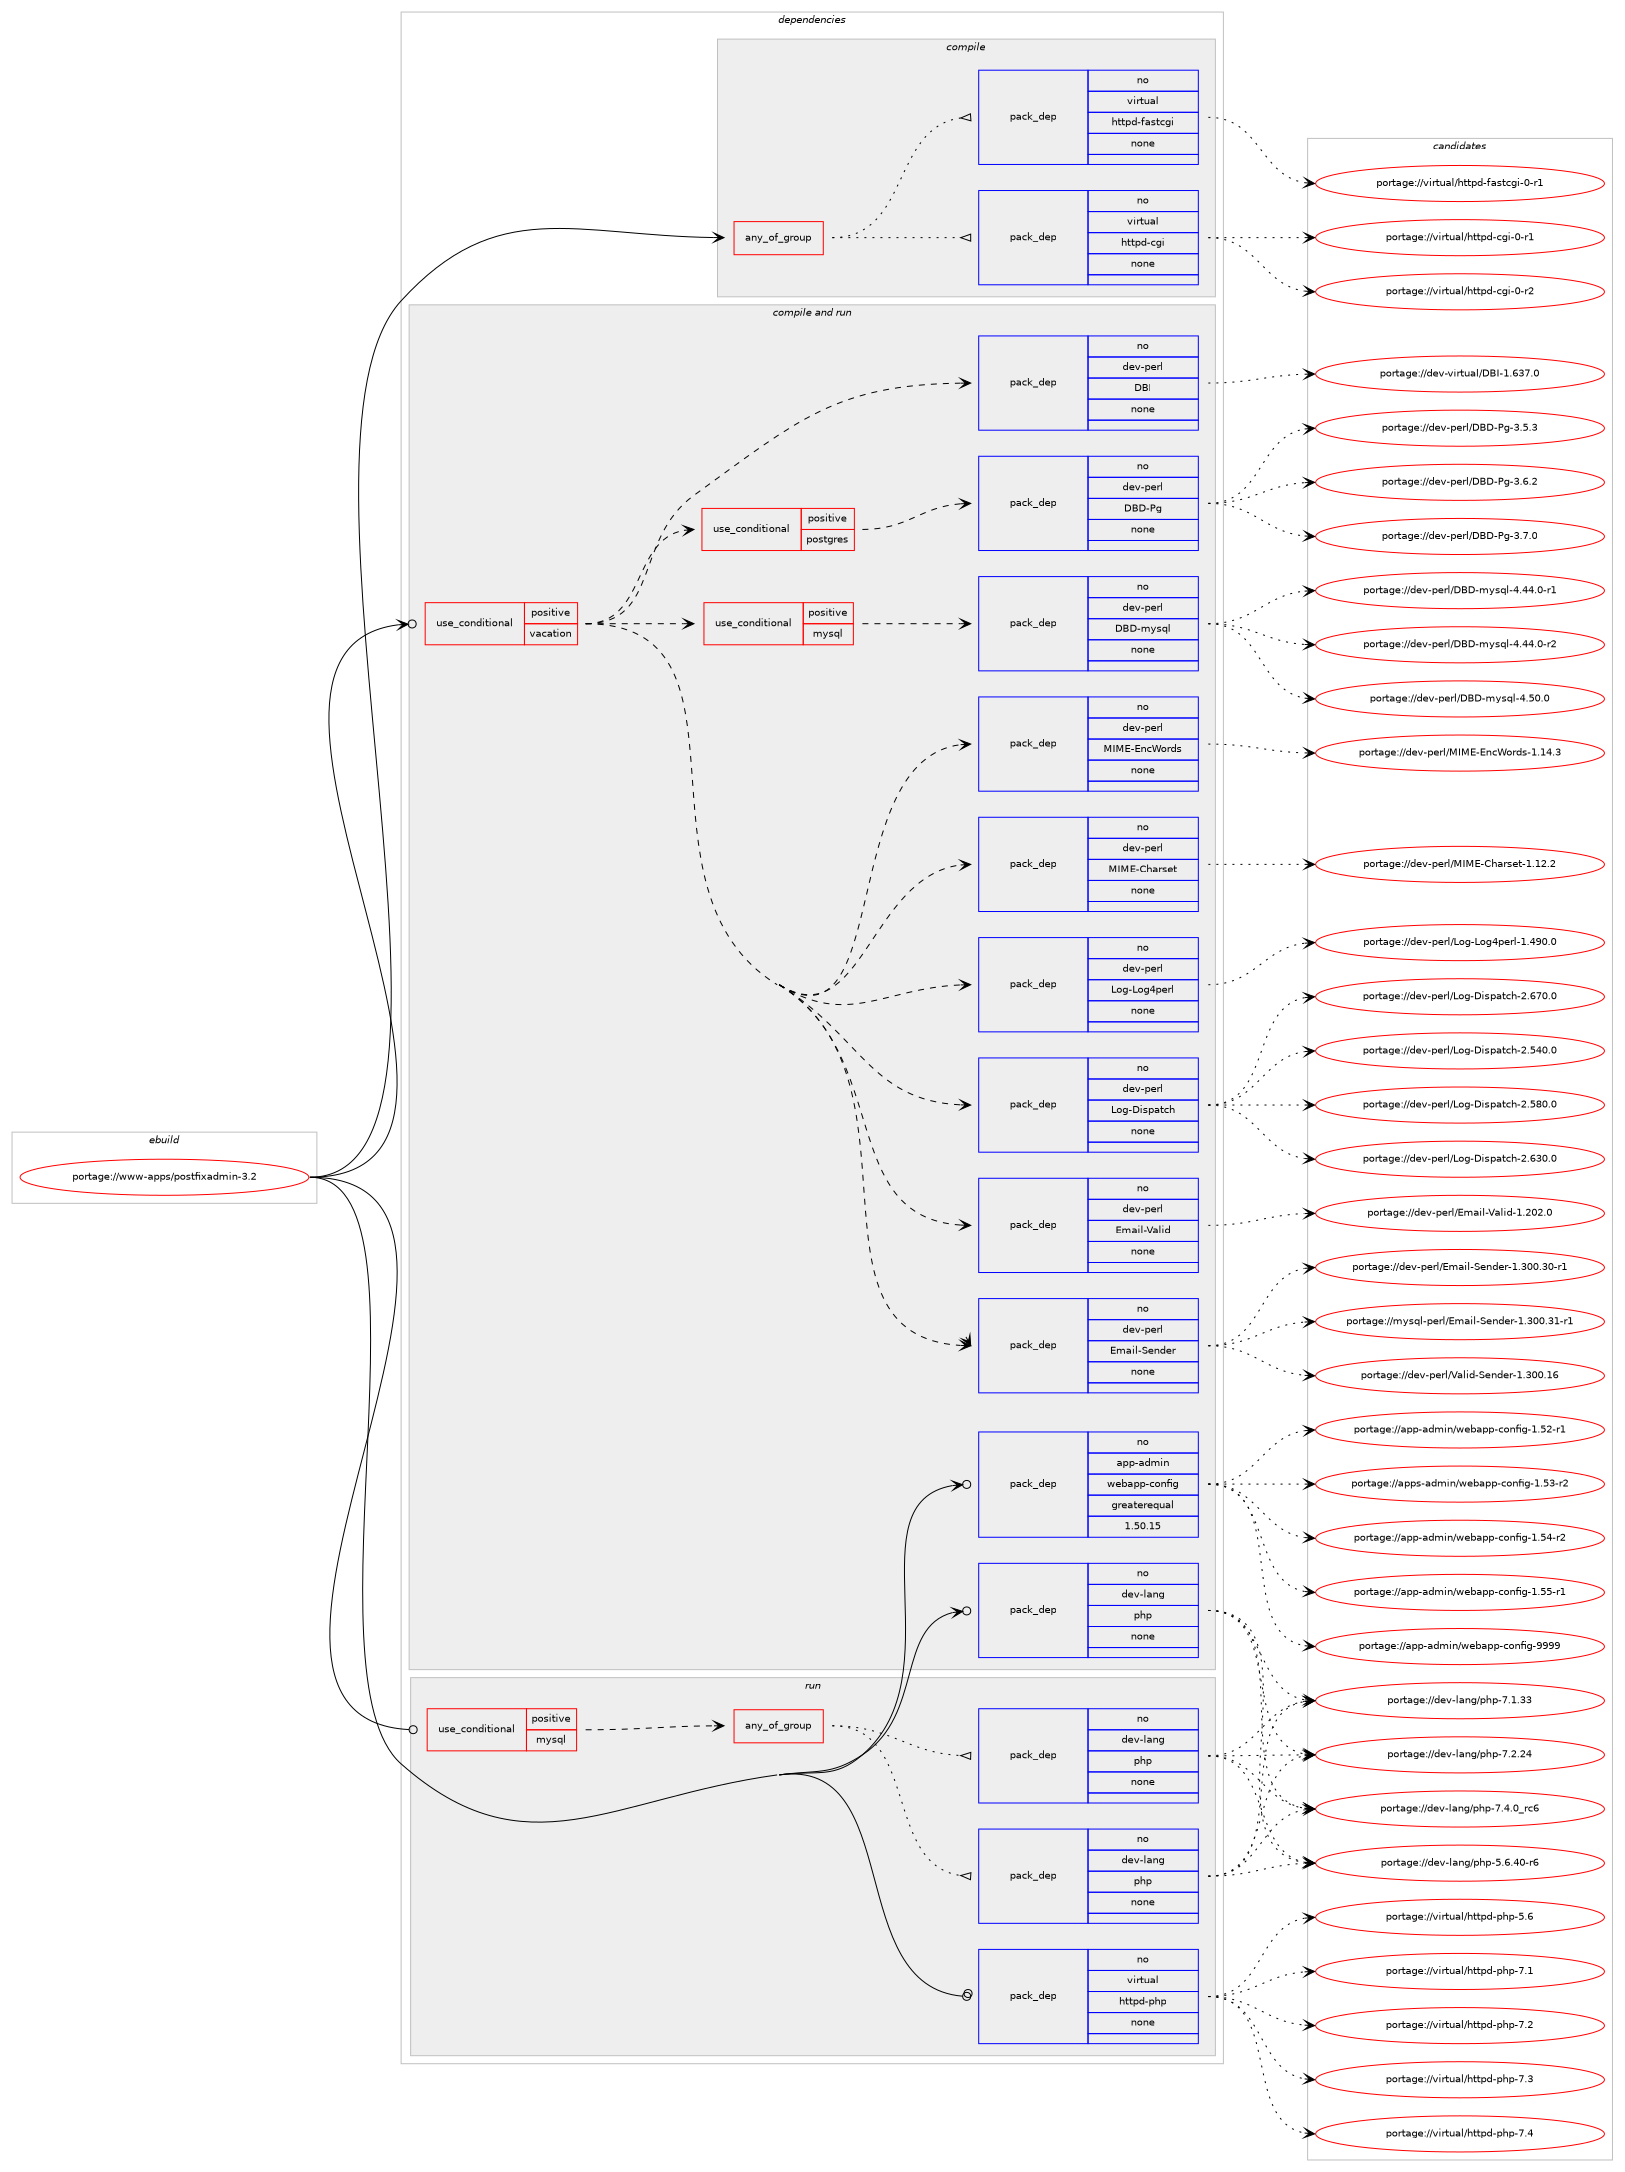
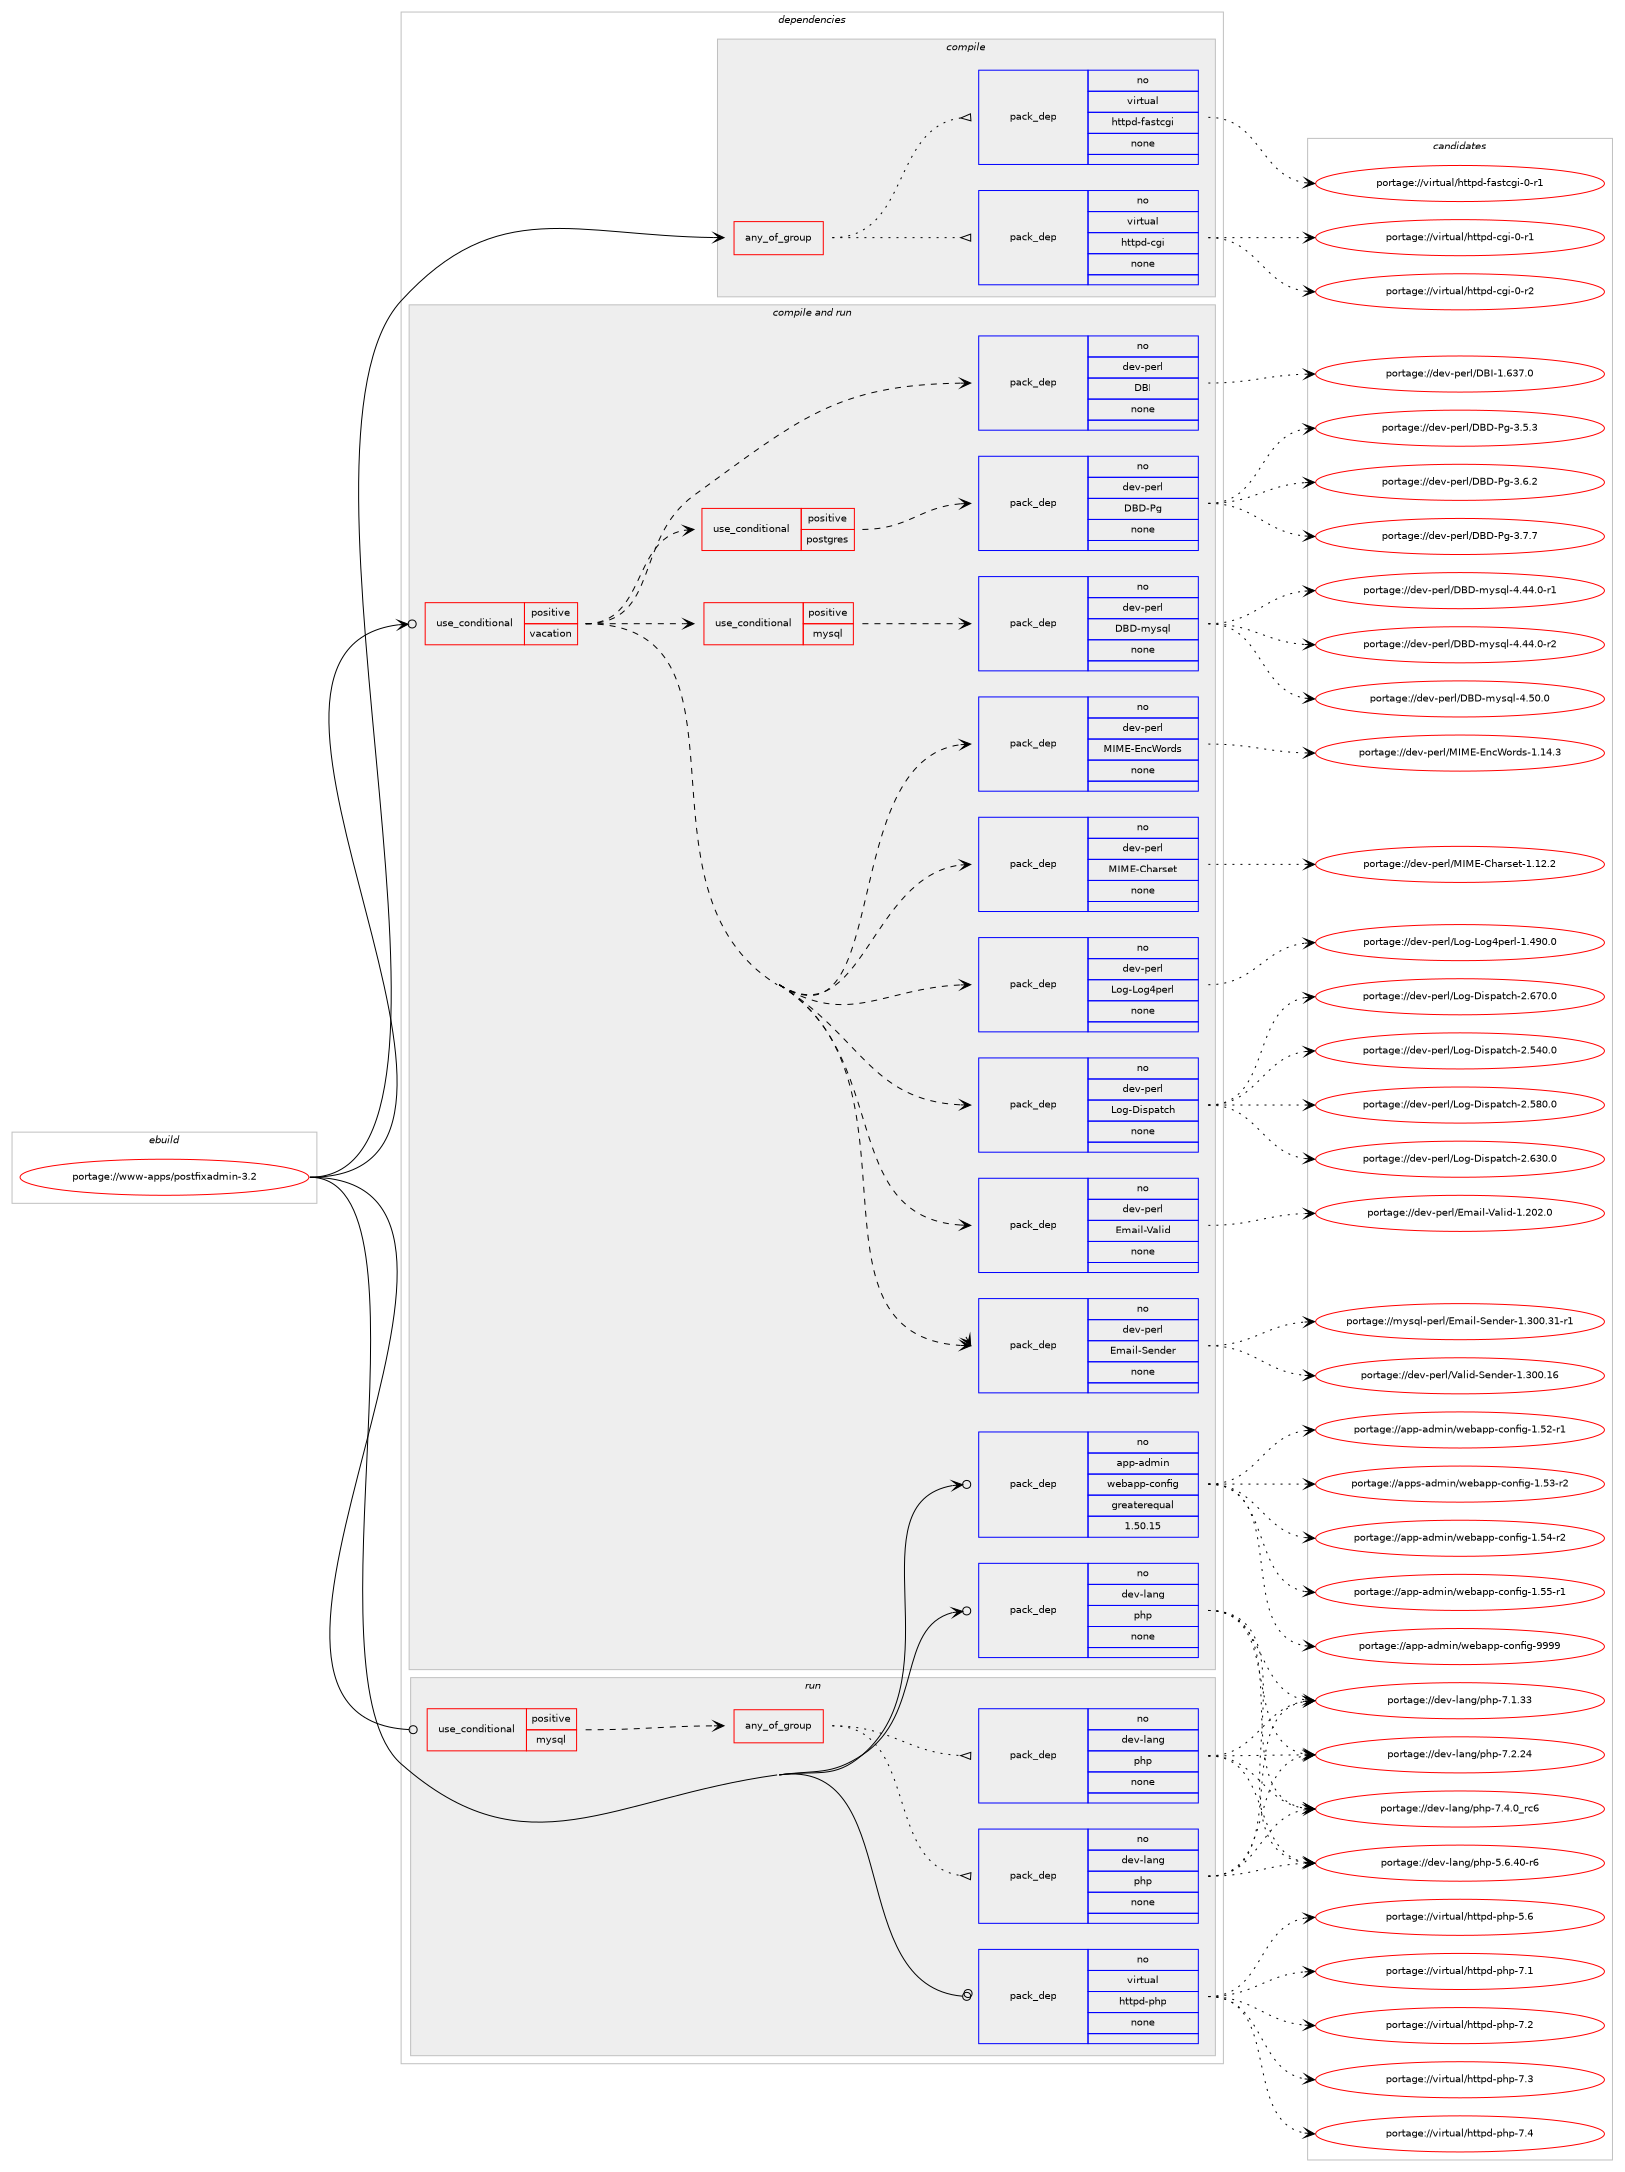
(1460, 374) -> (1460, 374)
(1460, 536) -> (1460, 536)
(1460, 1268) -> none
